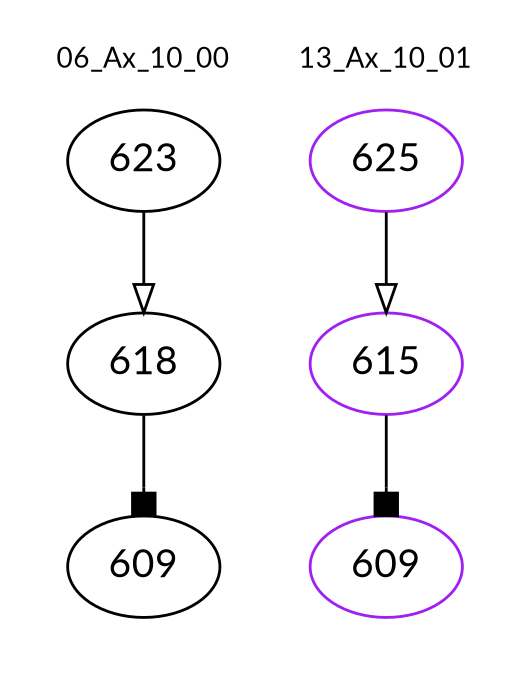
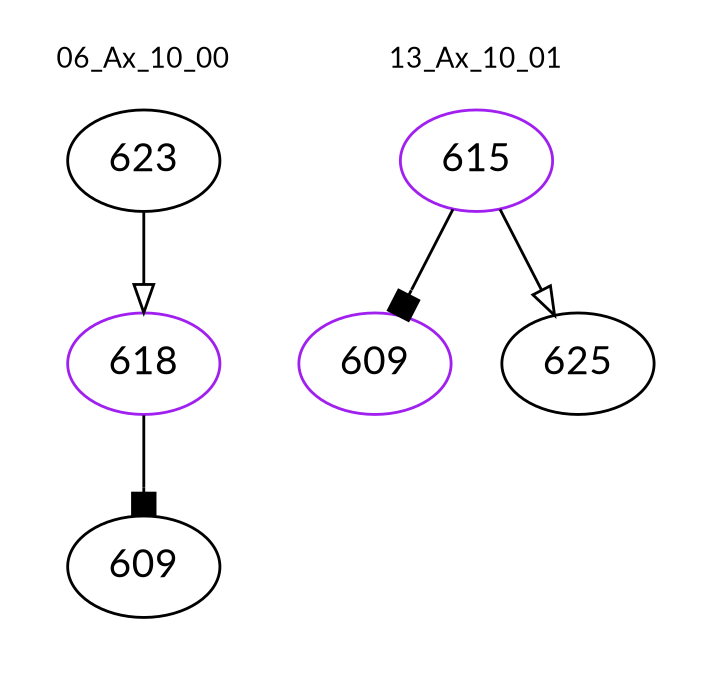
(386, 161) -> (578, 364)
(386, 248) -> (521, 250)
(144, 364) -> (144, 364)
